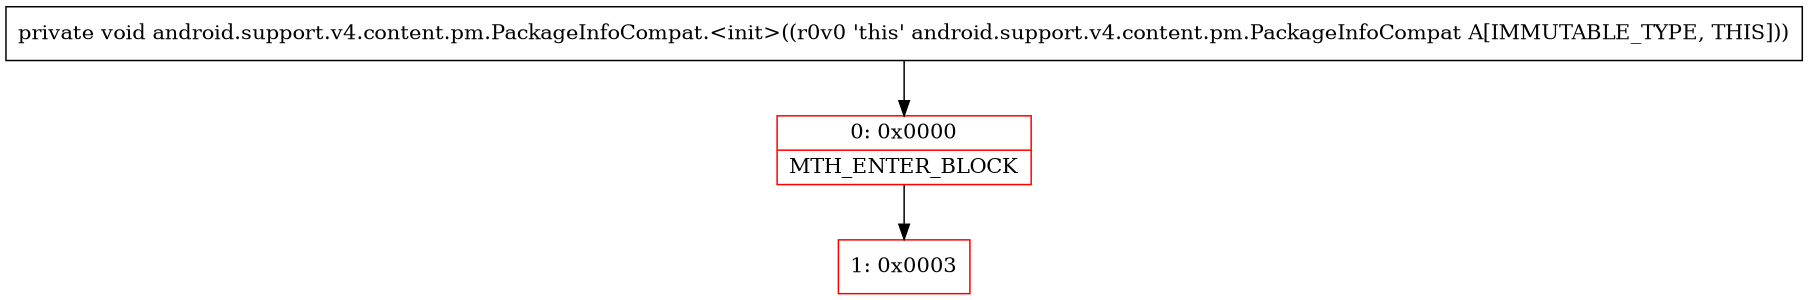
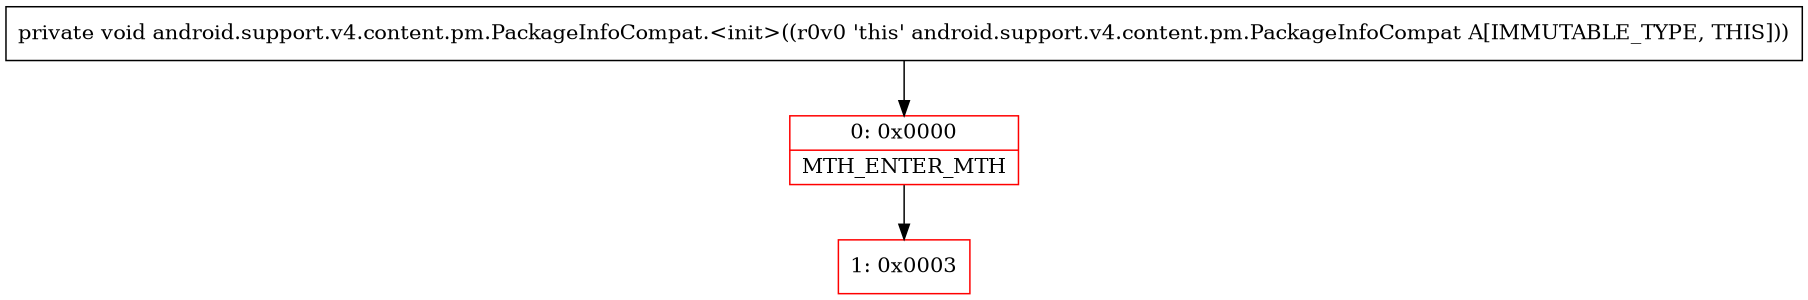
(904, 167) -> (904, 167)
